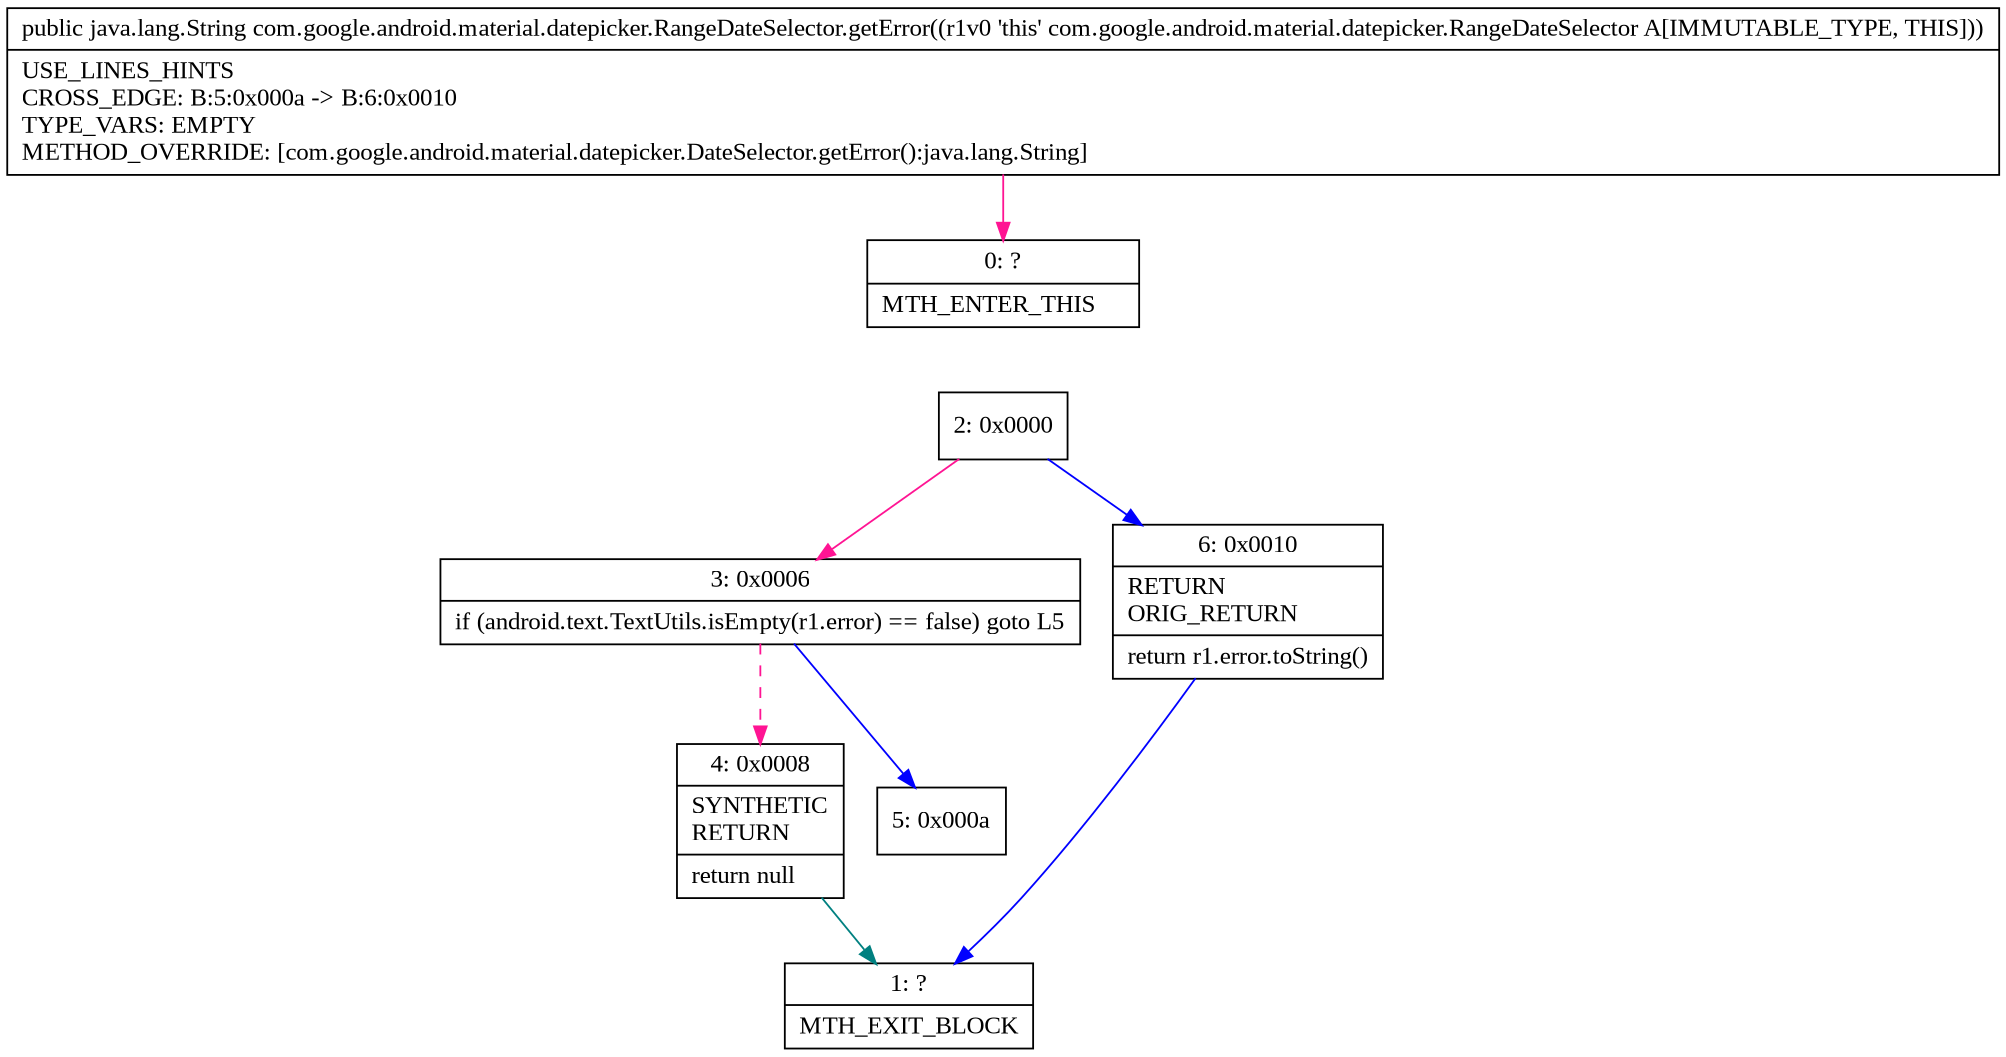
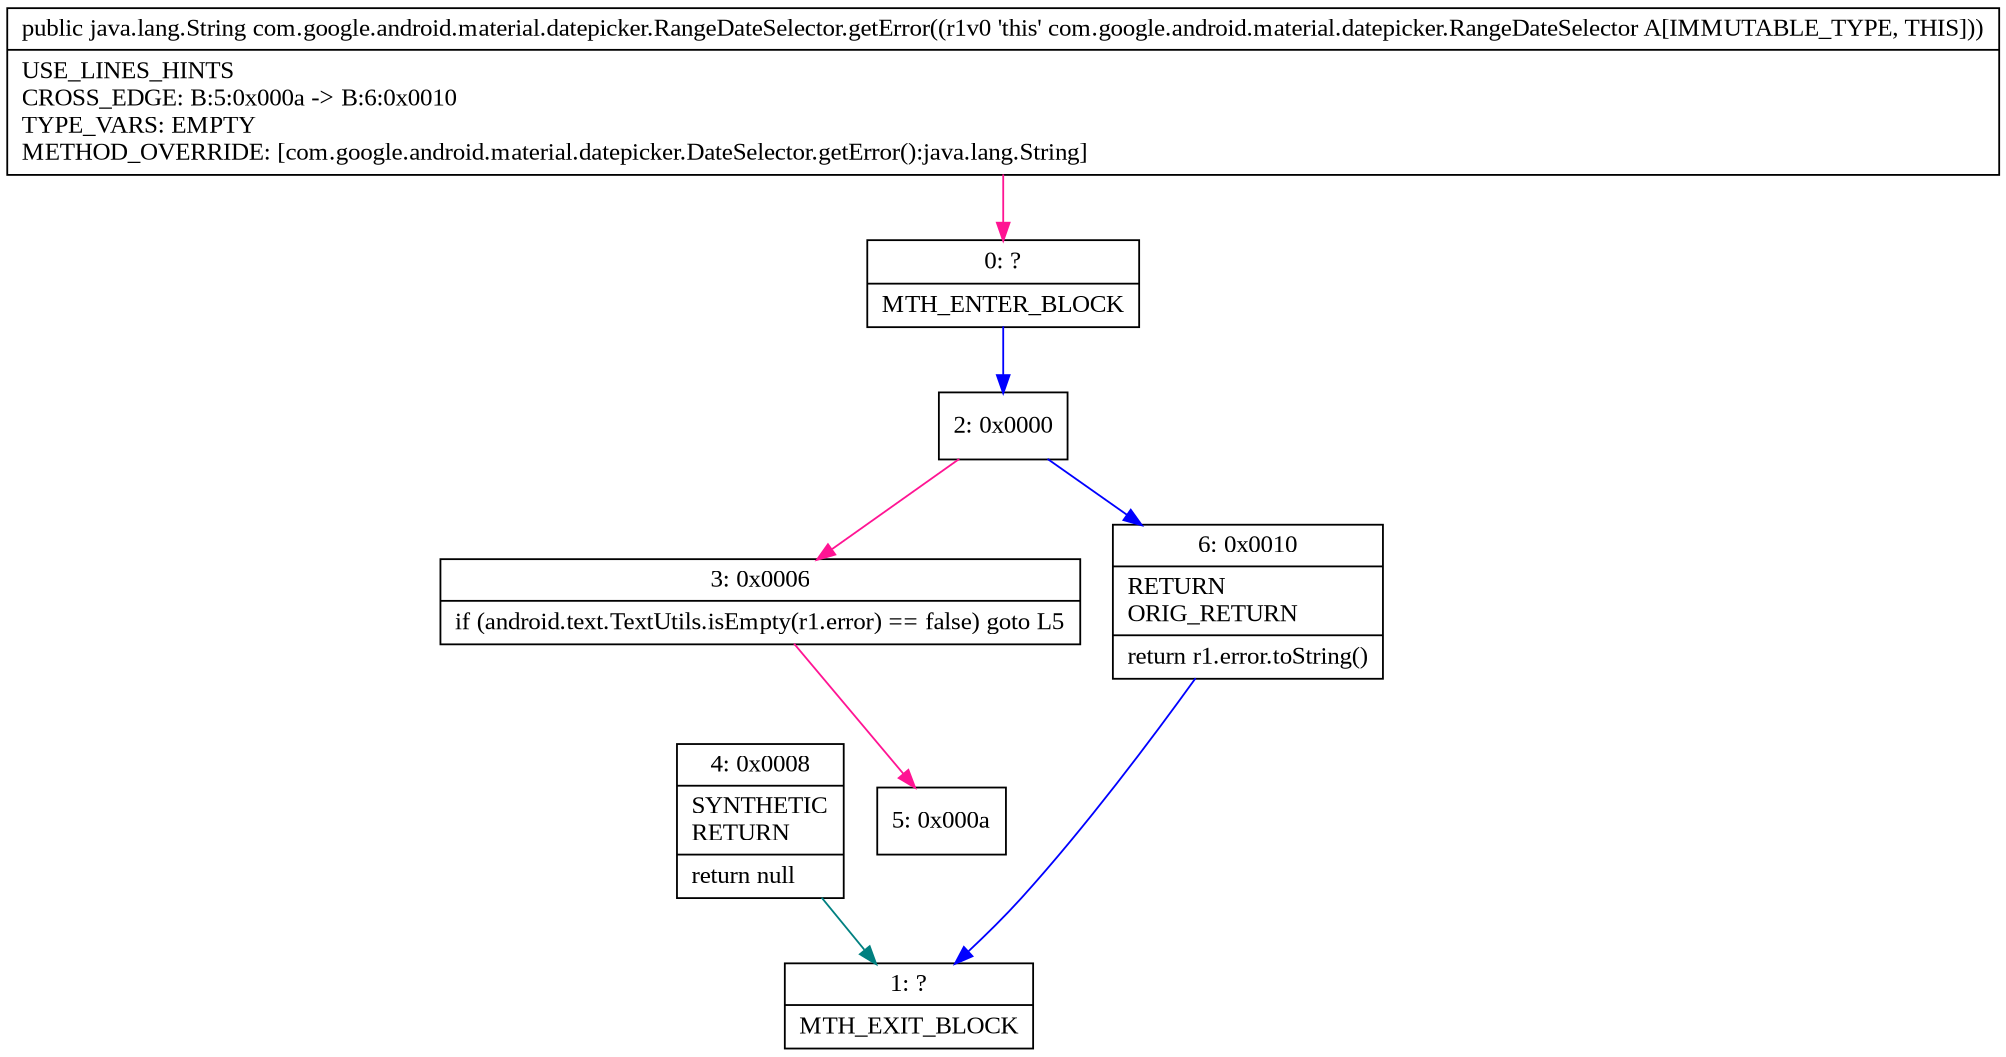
(989, 304) -> (1003, 304)
none -> (1003, 351)
(760, 685) -> none
(849, 709) -> (849, 709)
